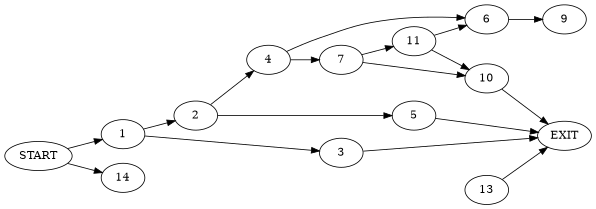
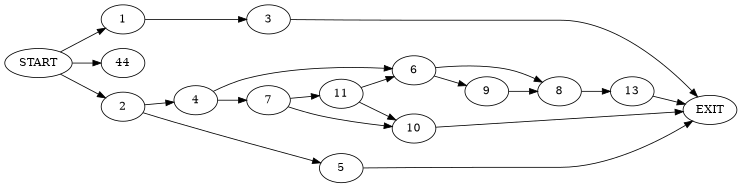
none -> (560, 91)
(155, 126) -> (79, 84)
(123, 178) -> (123, 63)
